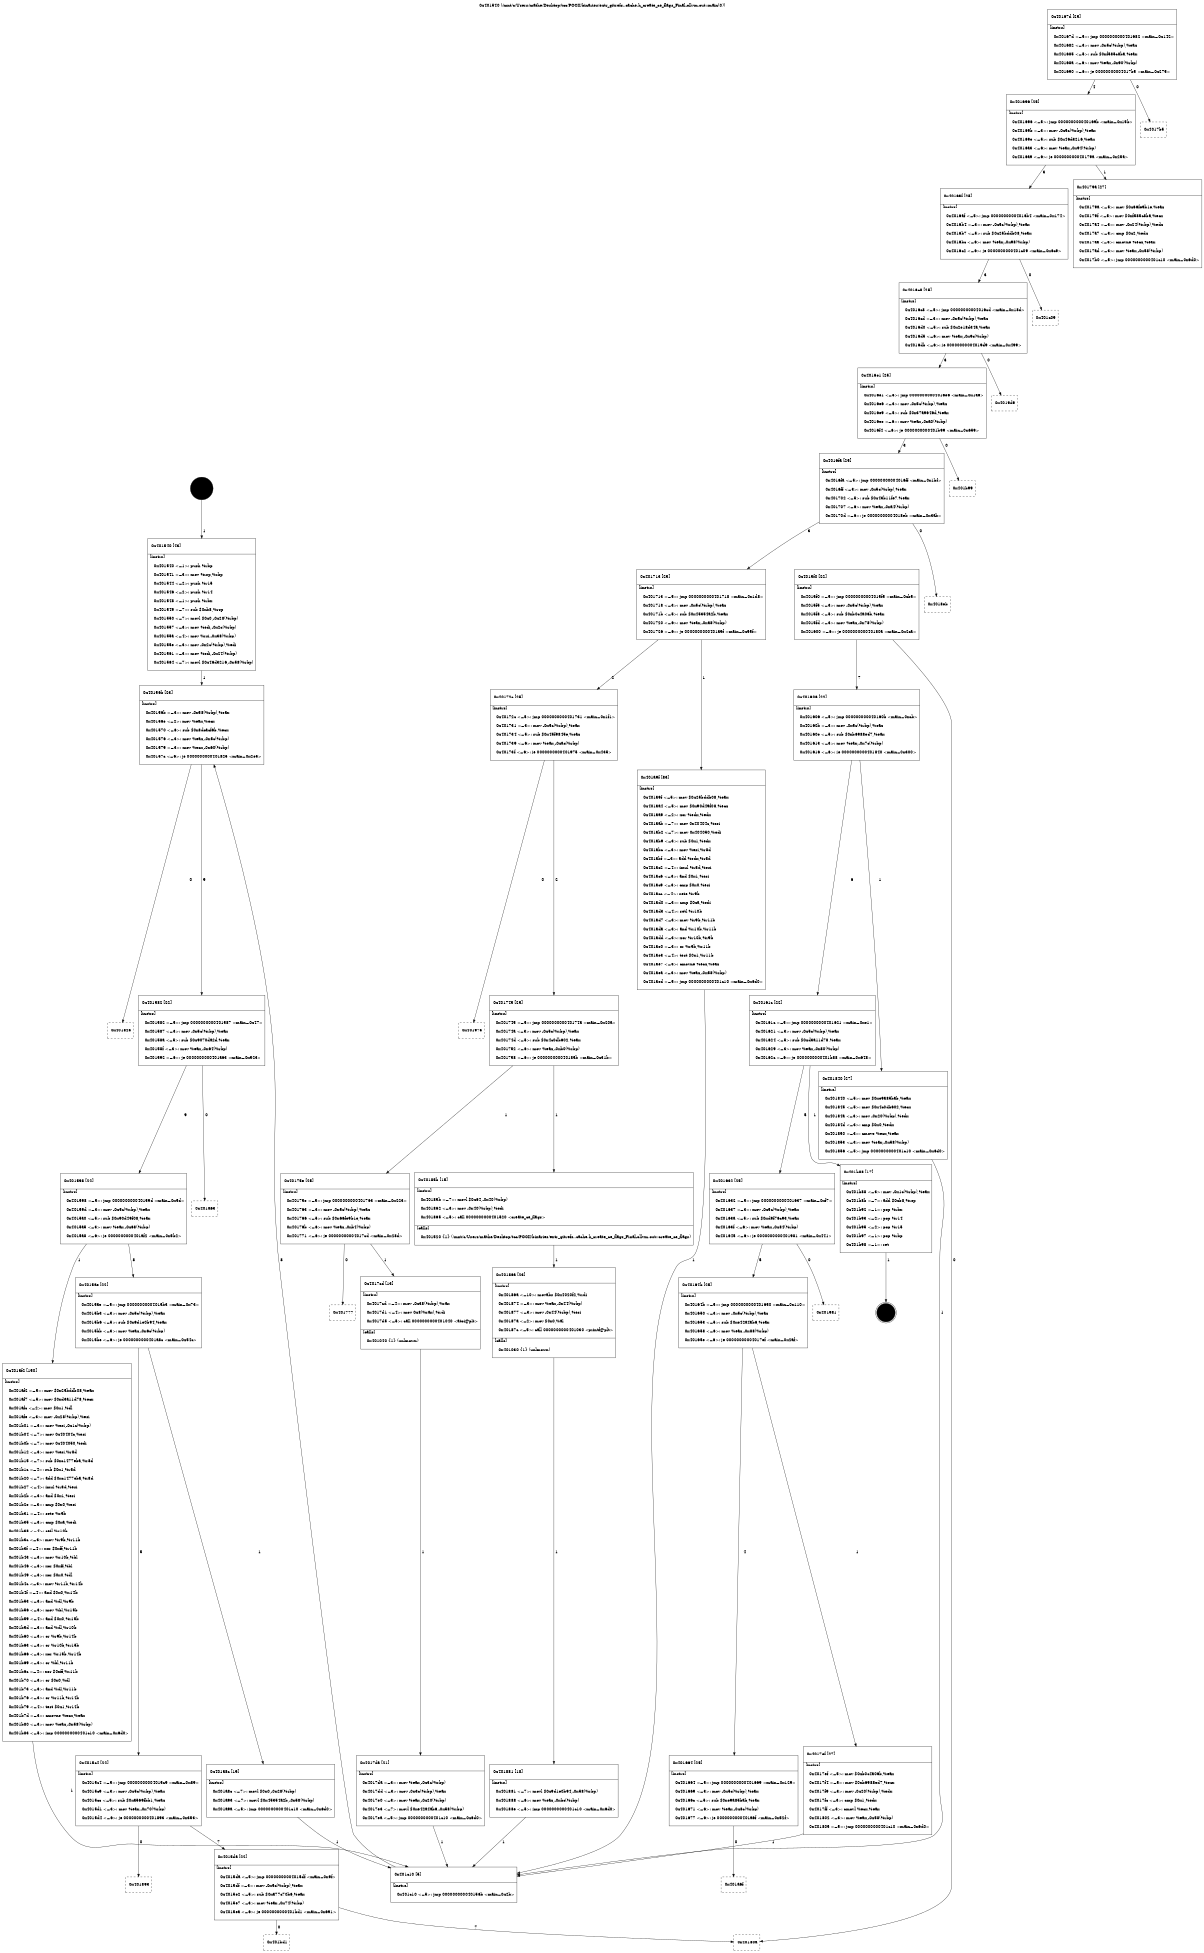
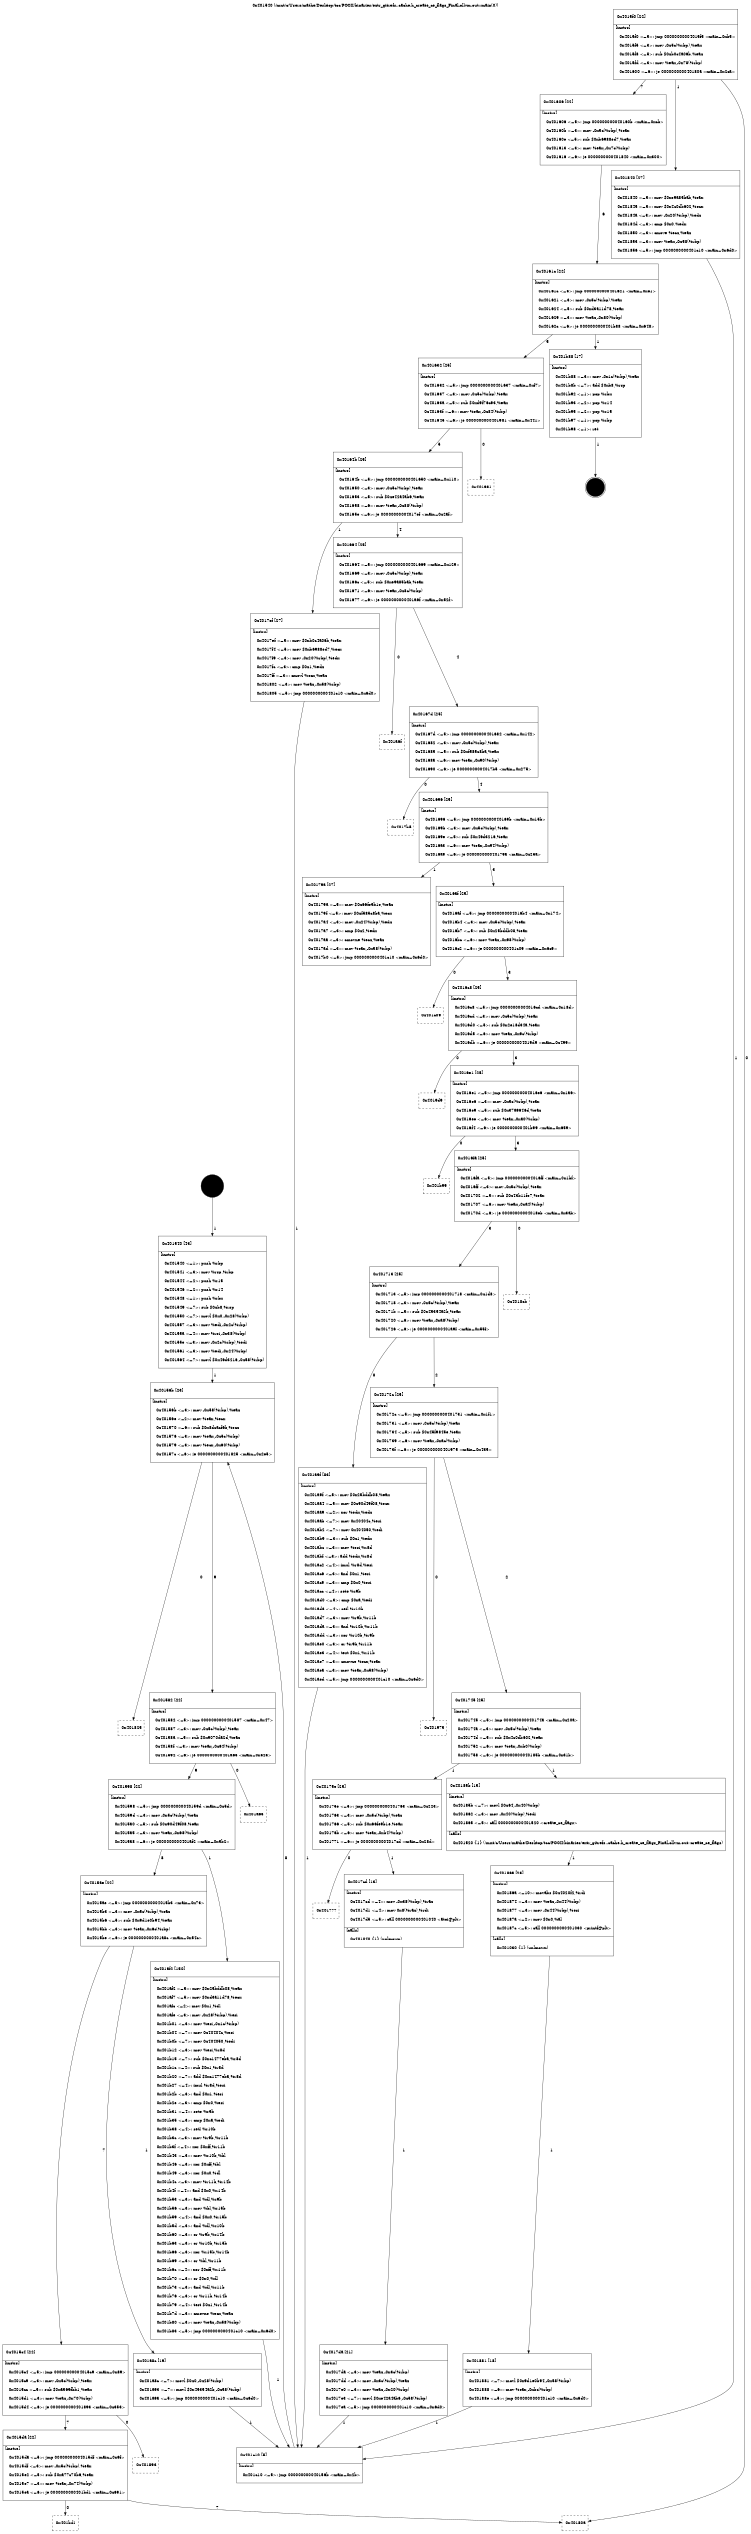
none -> (435, 656)
(703, 678) -> (374, 1375)
(872, 914) -> (676, 124)
(141, 1552) -> (103, 2150)
